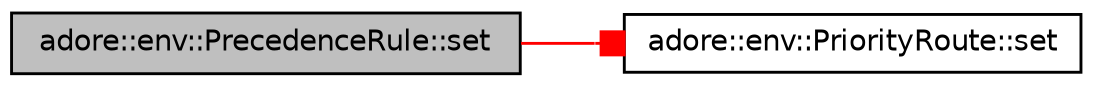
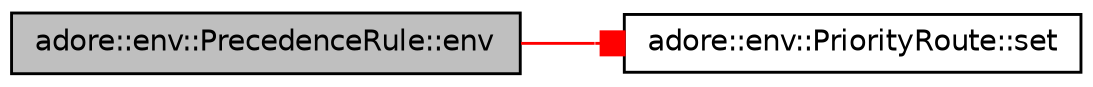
(266, 43) -> (266, 43)
